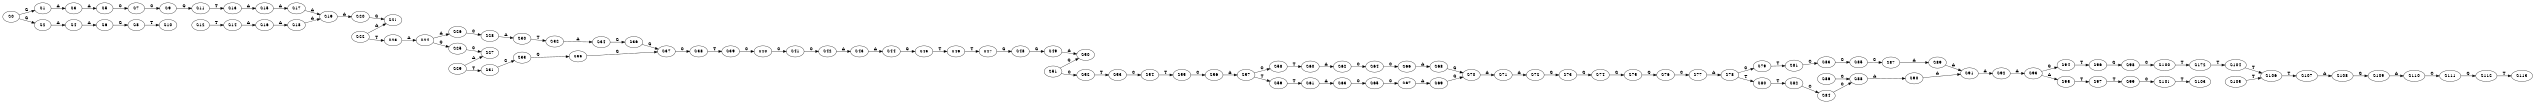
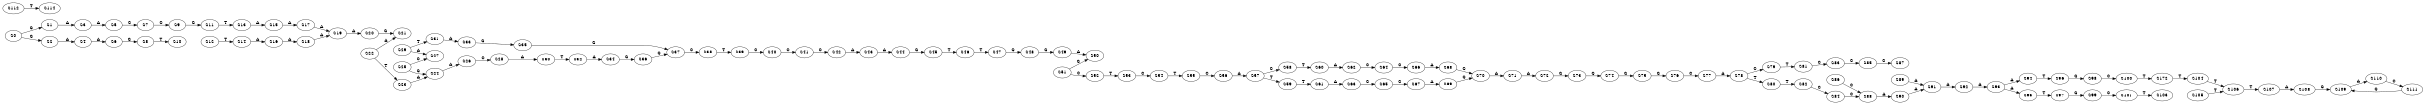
(439, 45) -> (416, 73)
(506, 61) -> (451, 39)
(1913, 63) -> none
(2050, 66) -> (2012, 80)
(2467, 76) -> (2378, 92)
(2522, 76) -> (50, 8)
(2114, 79) -> (2076, 93)
